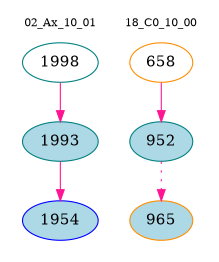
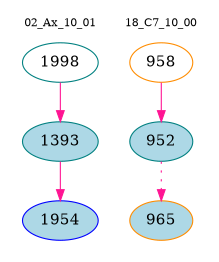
(161, 24) -> (161, 24)
(161, 63) -> (161, 63)
(60, 142) -> (60, 142)
